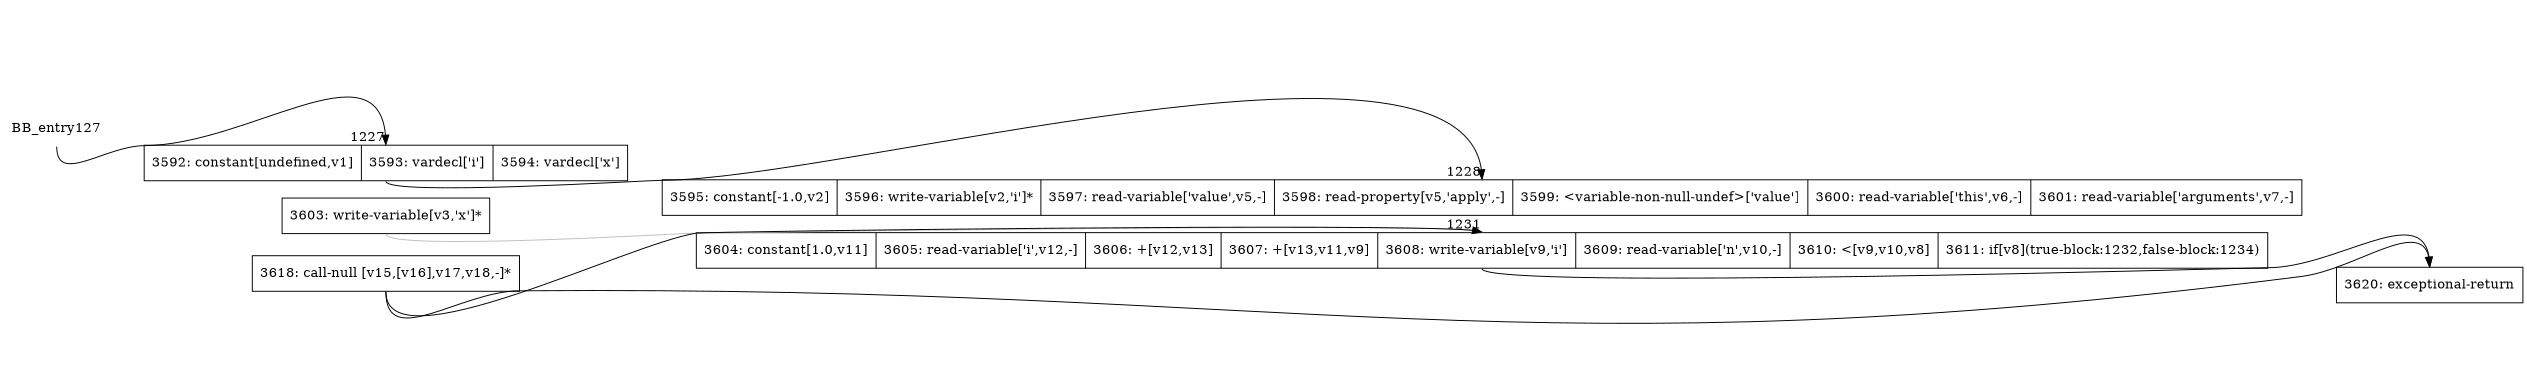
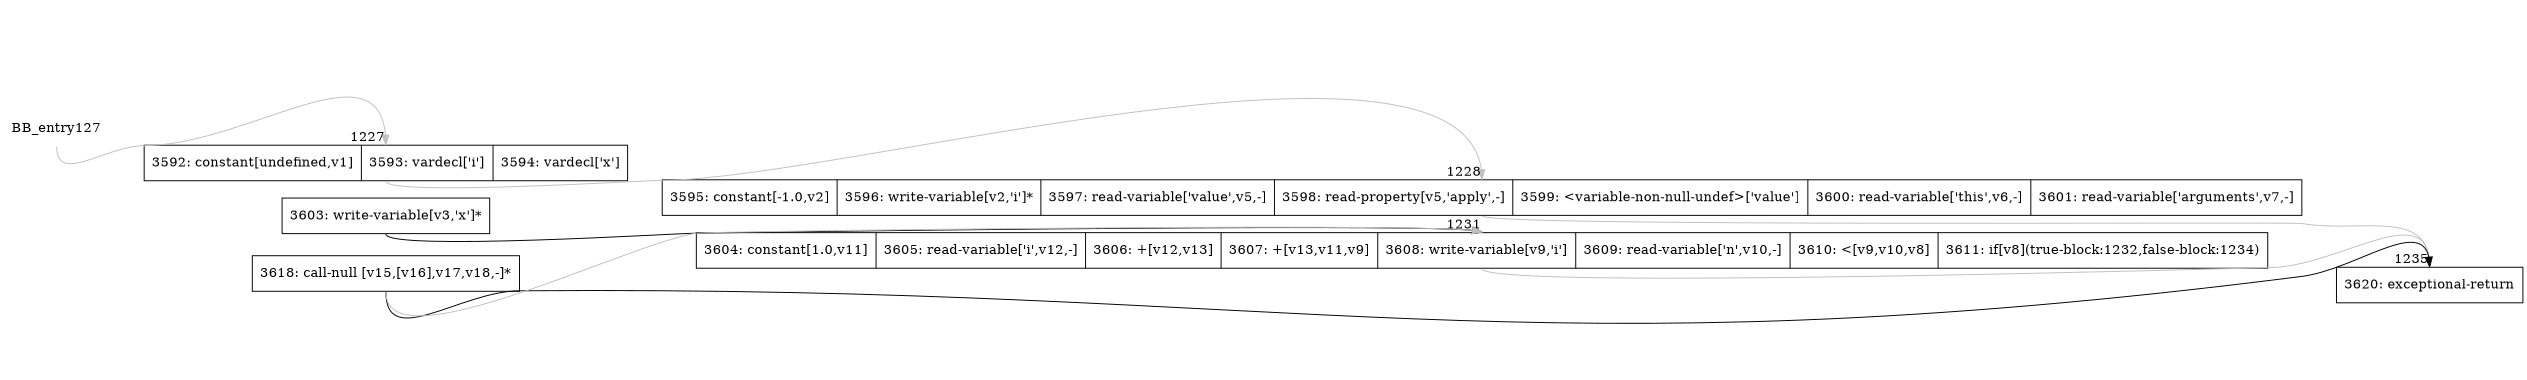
(227, 130) -> (227, 130)
(946, 141) -> (946, 141)
none -> (1963, 223)
(657, 235) -> (657, 235)
(668, 241) -> (668, 241)
(1963, 275) -> (1963, 275)
